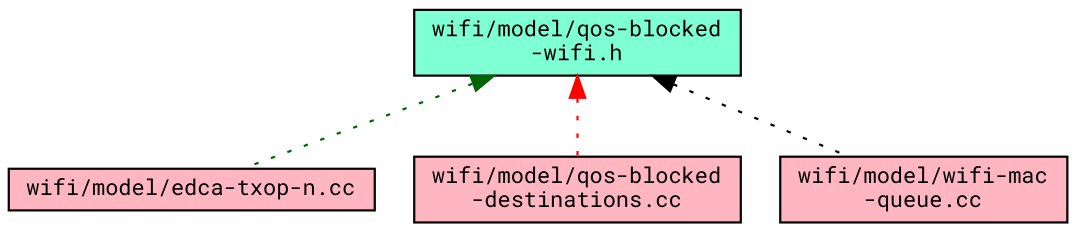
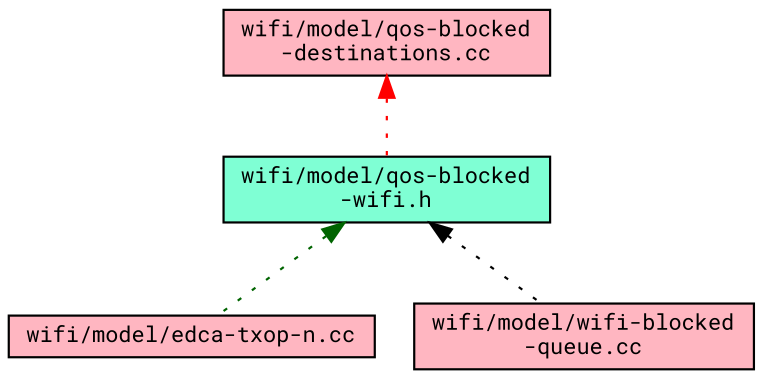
(578, 127) -> (387, 127)
(924, 190) -> (584, 336)
